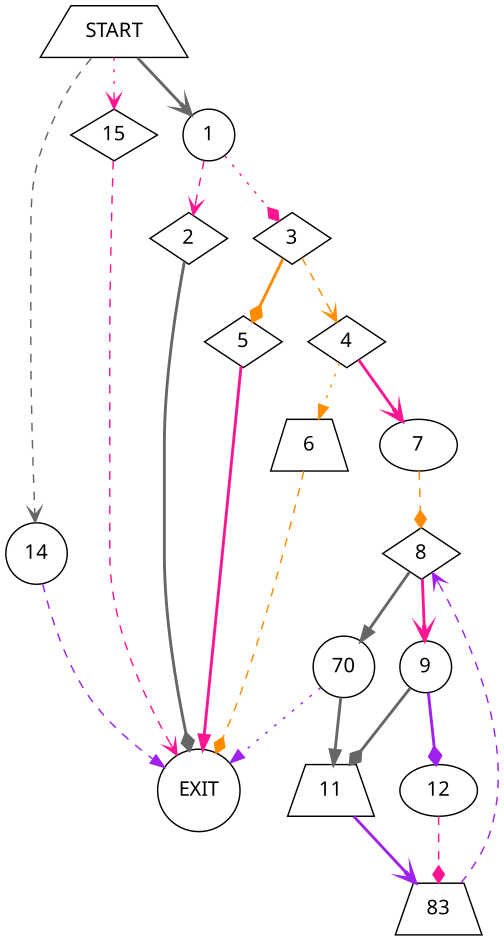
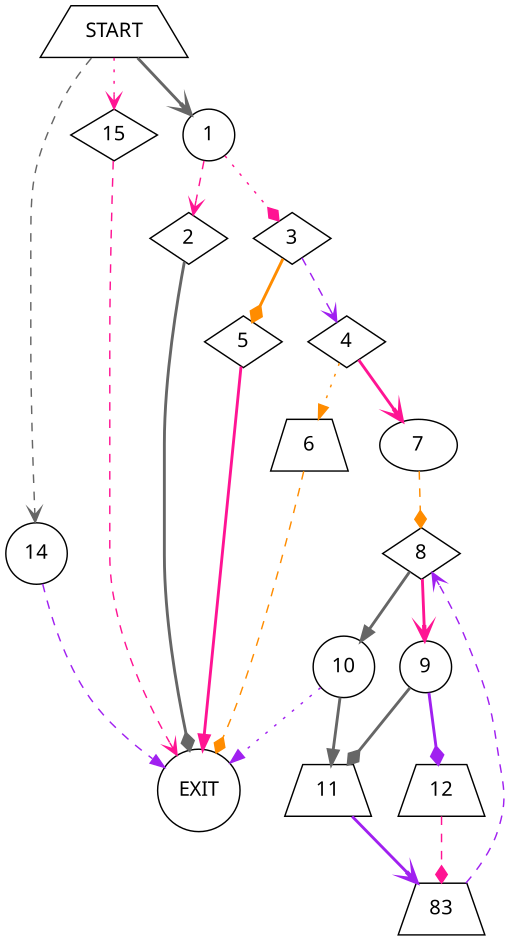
(316, 284) -> (316, 284)
(344, 667) -> (344, 667)
(439, 790) -> (442, 790)
